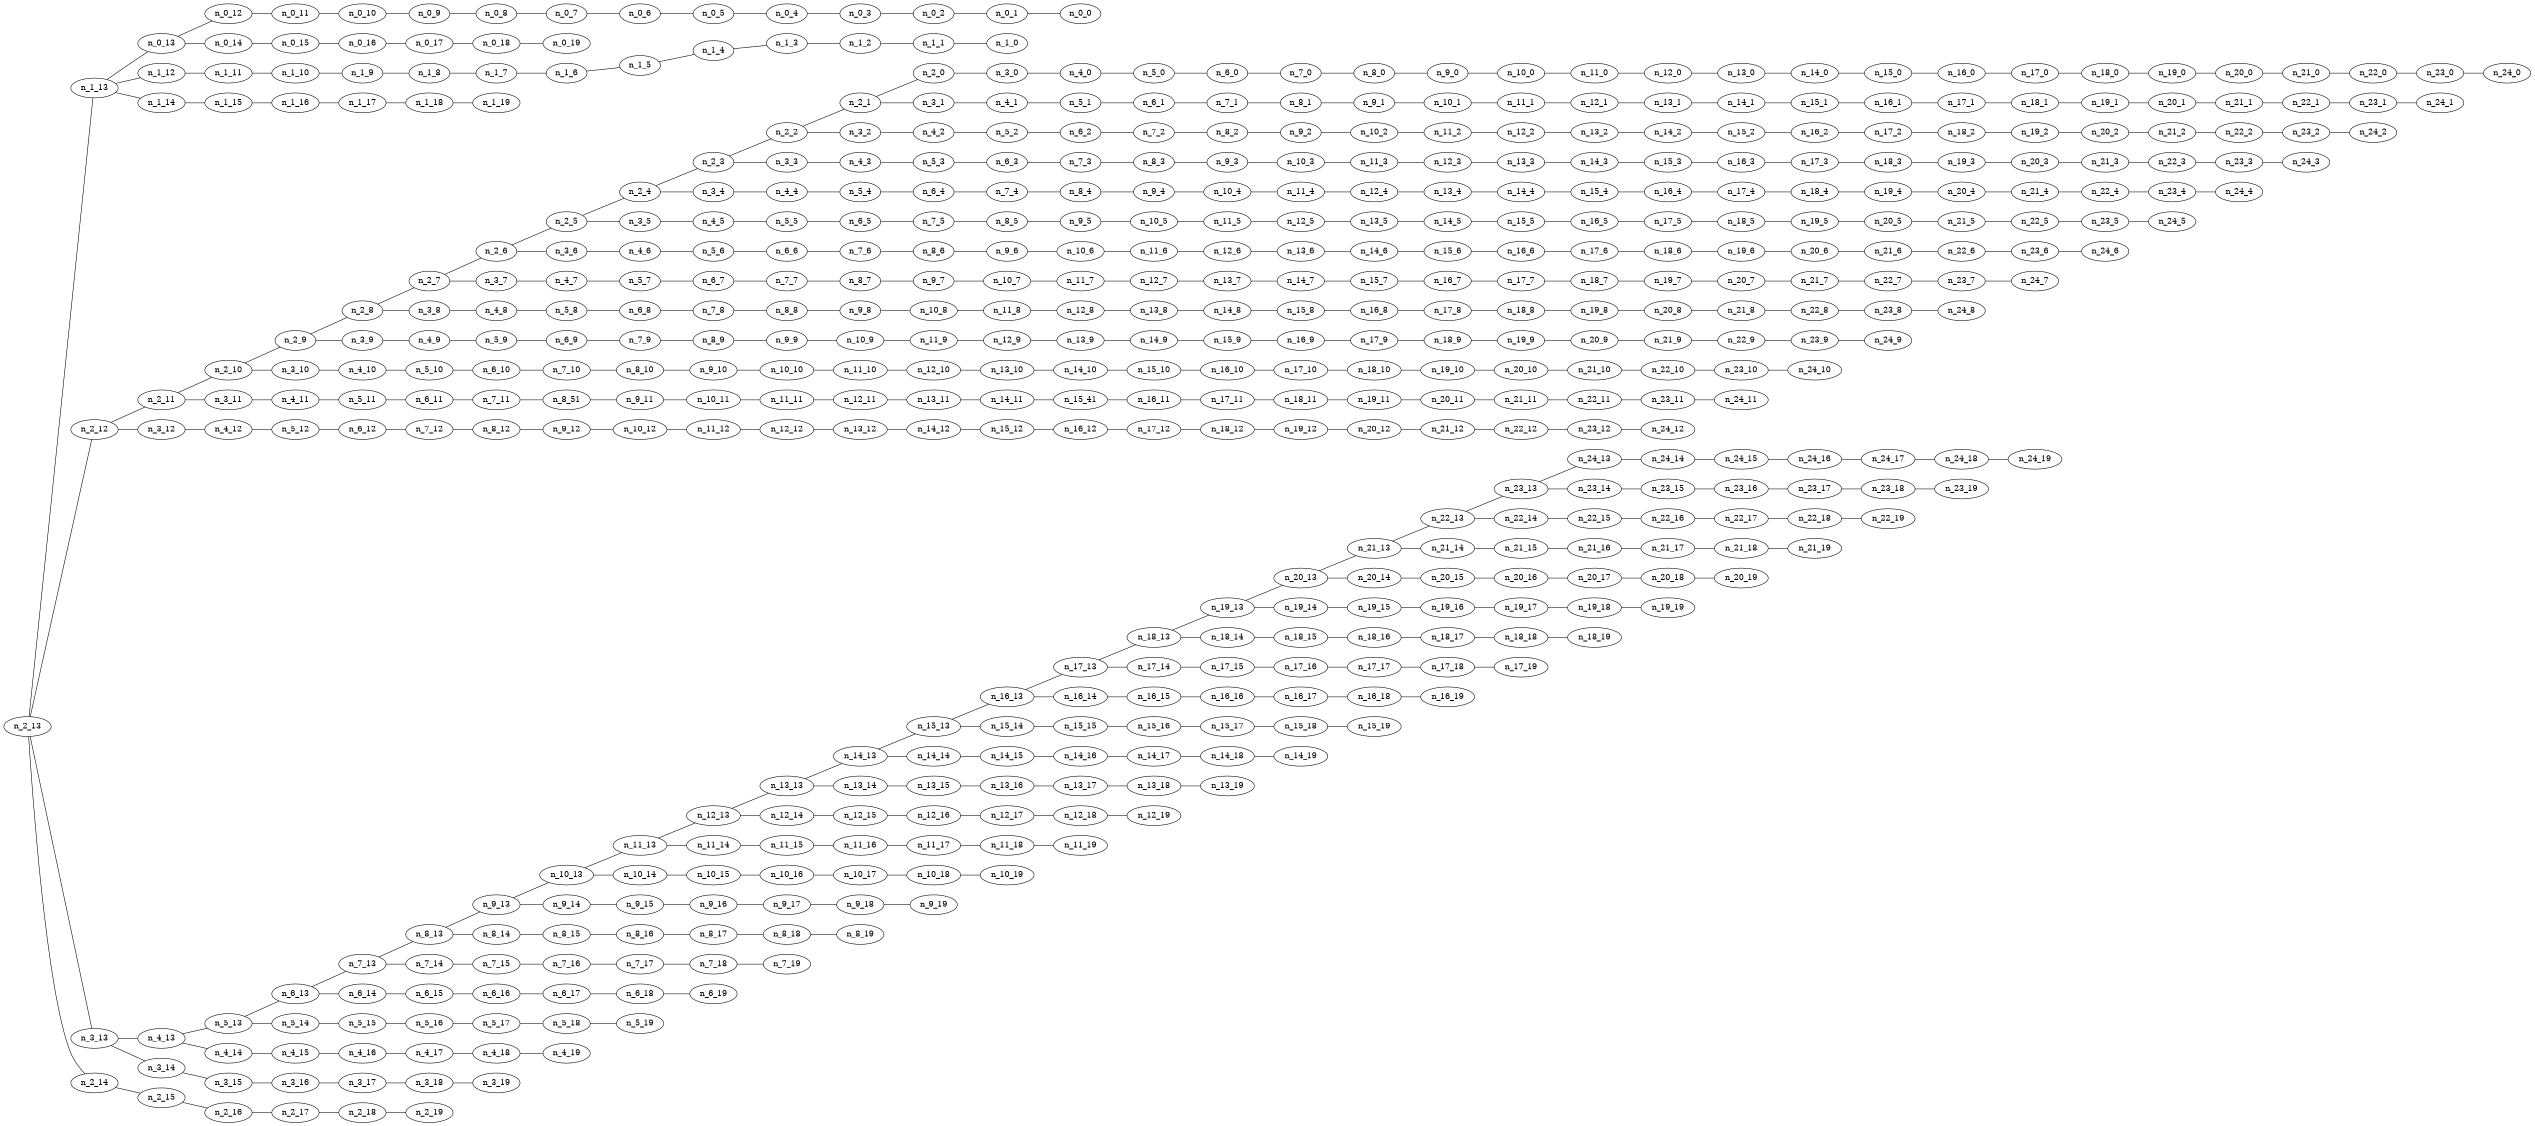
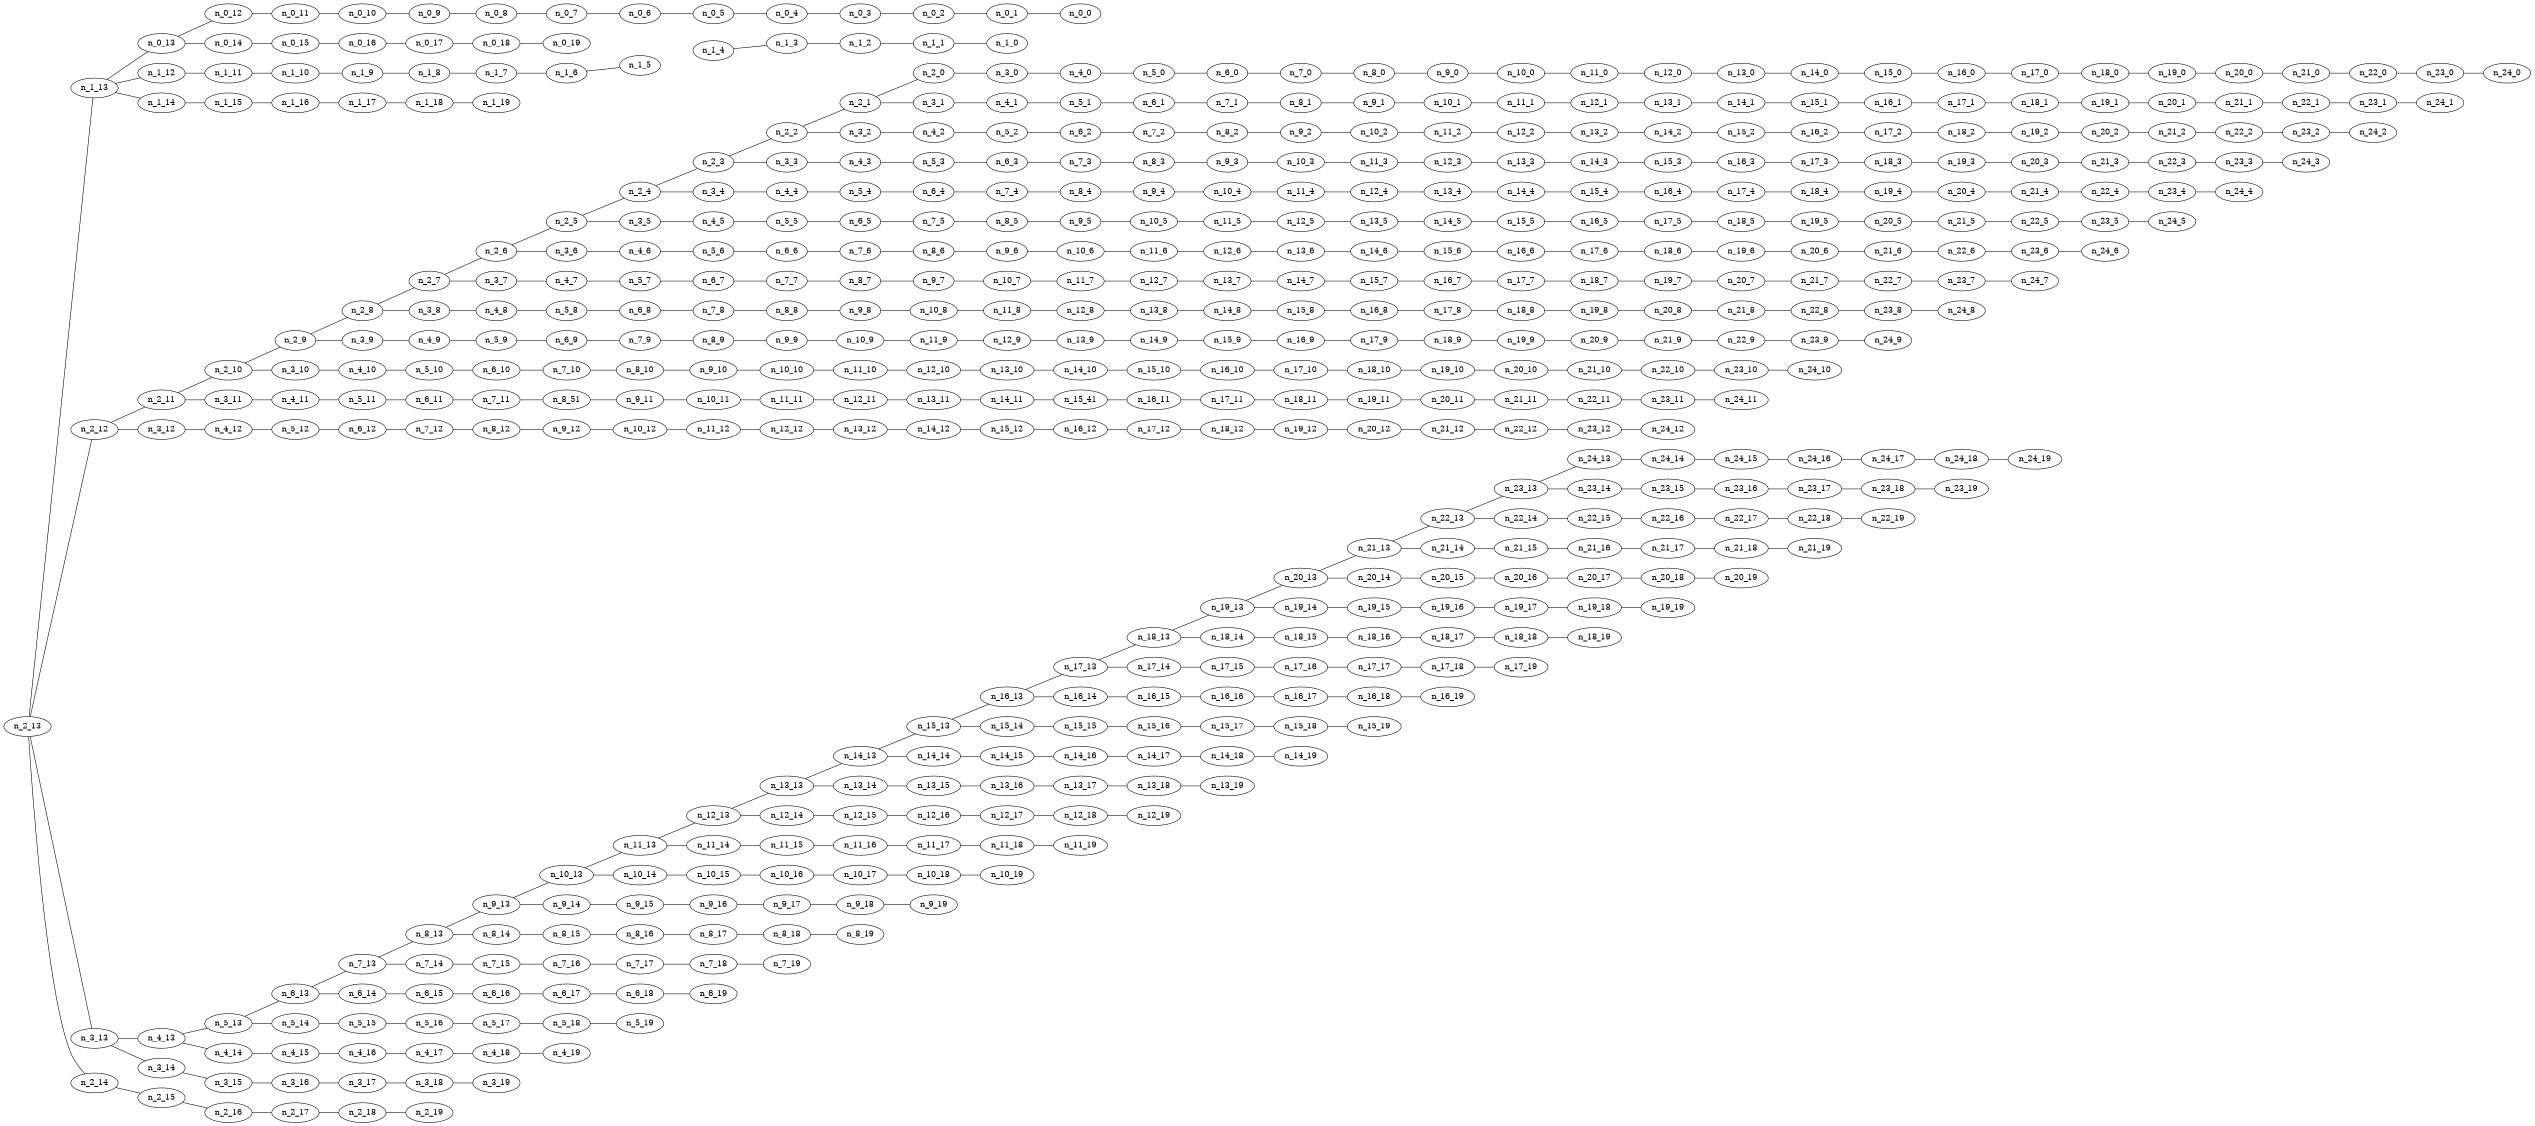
(677, 58) -> none
